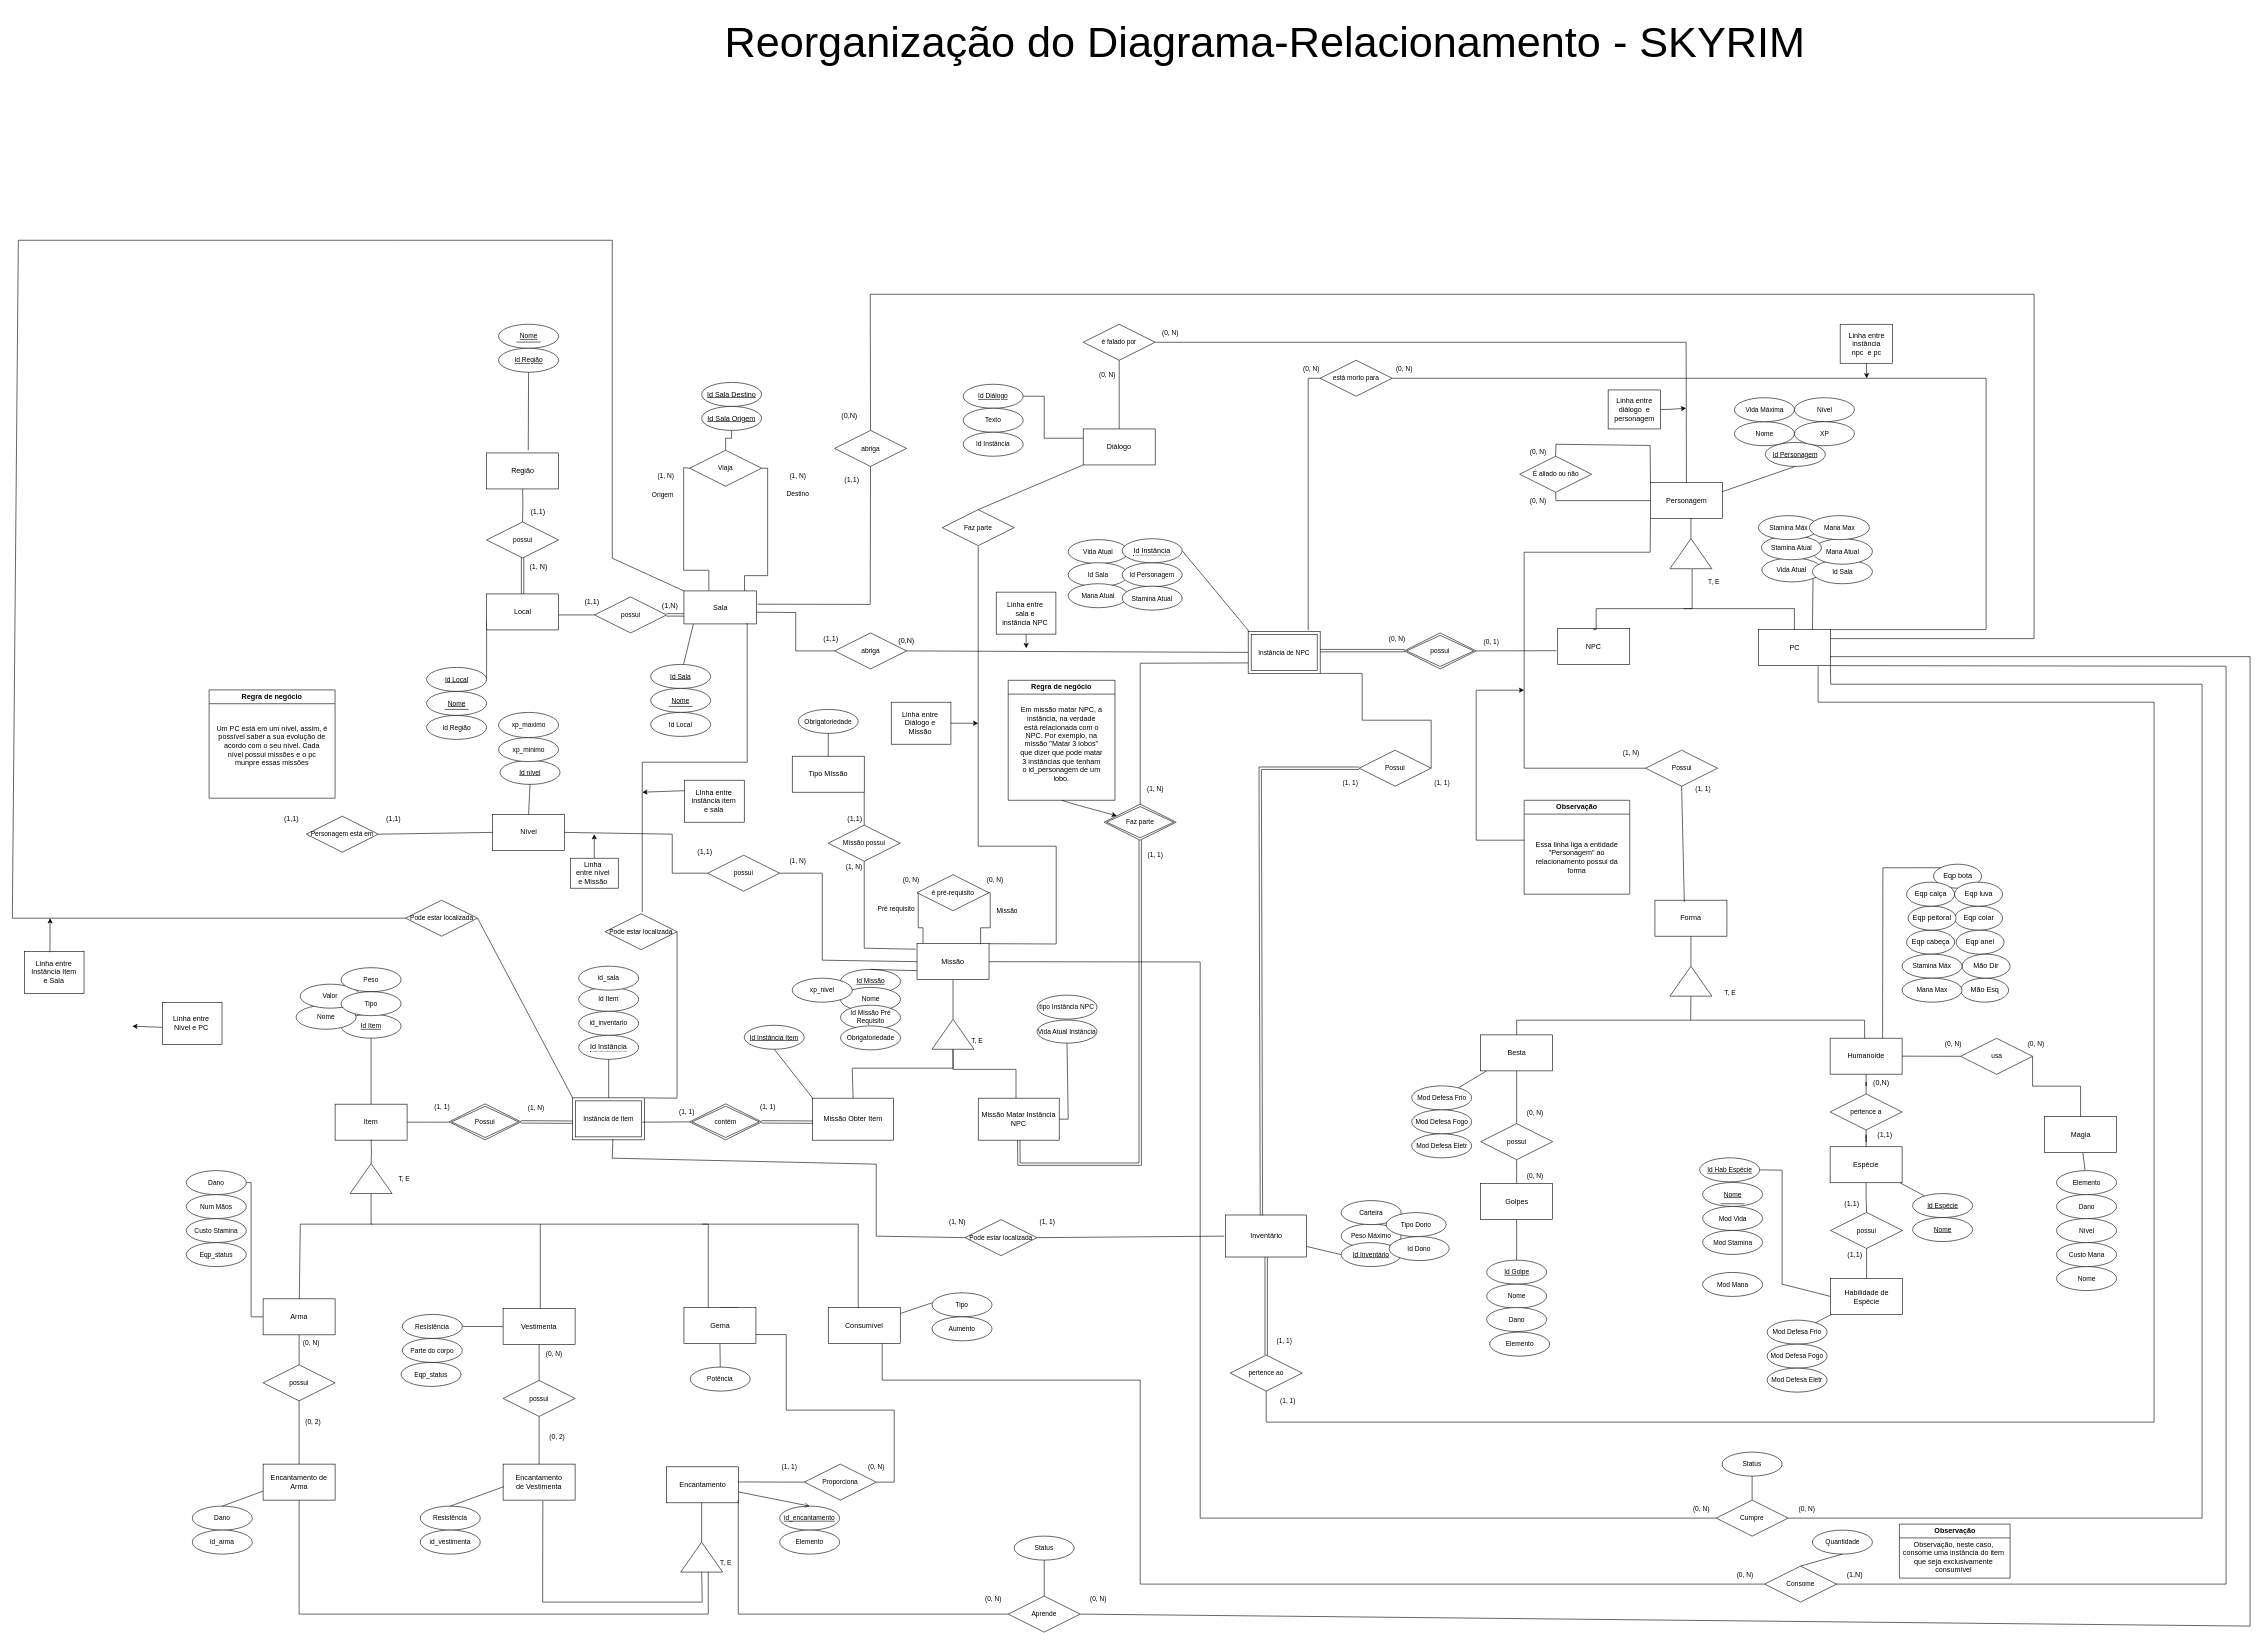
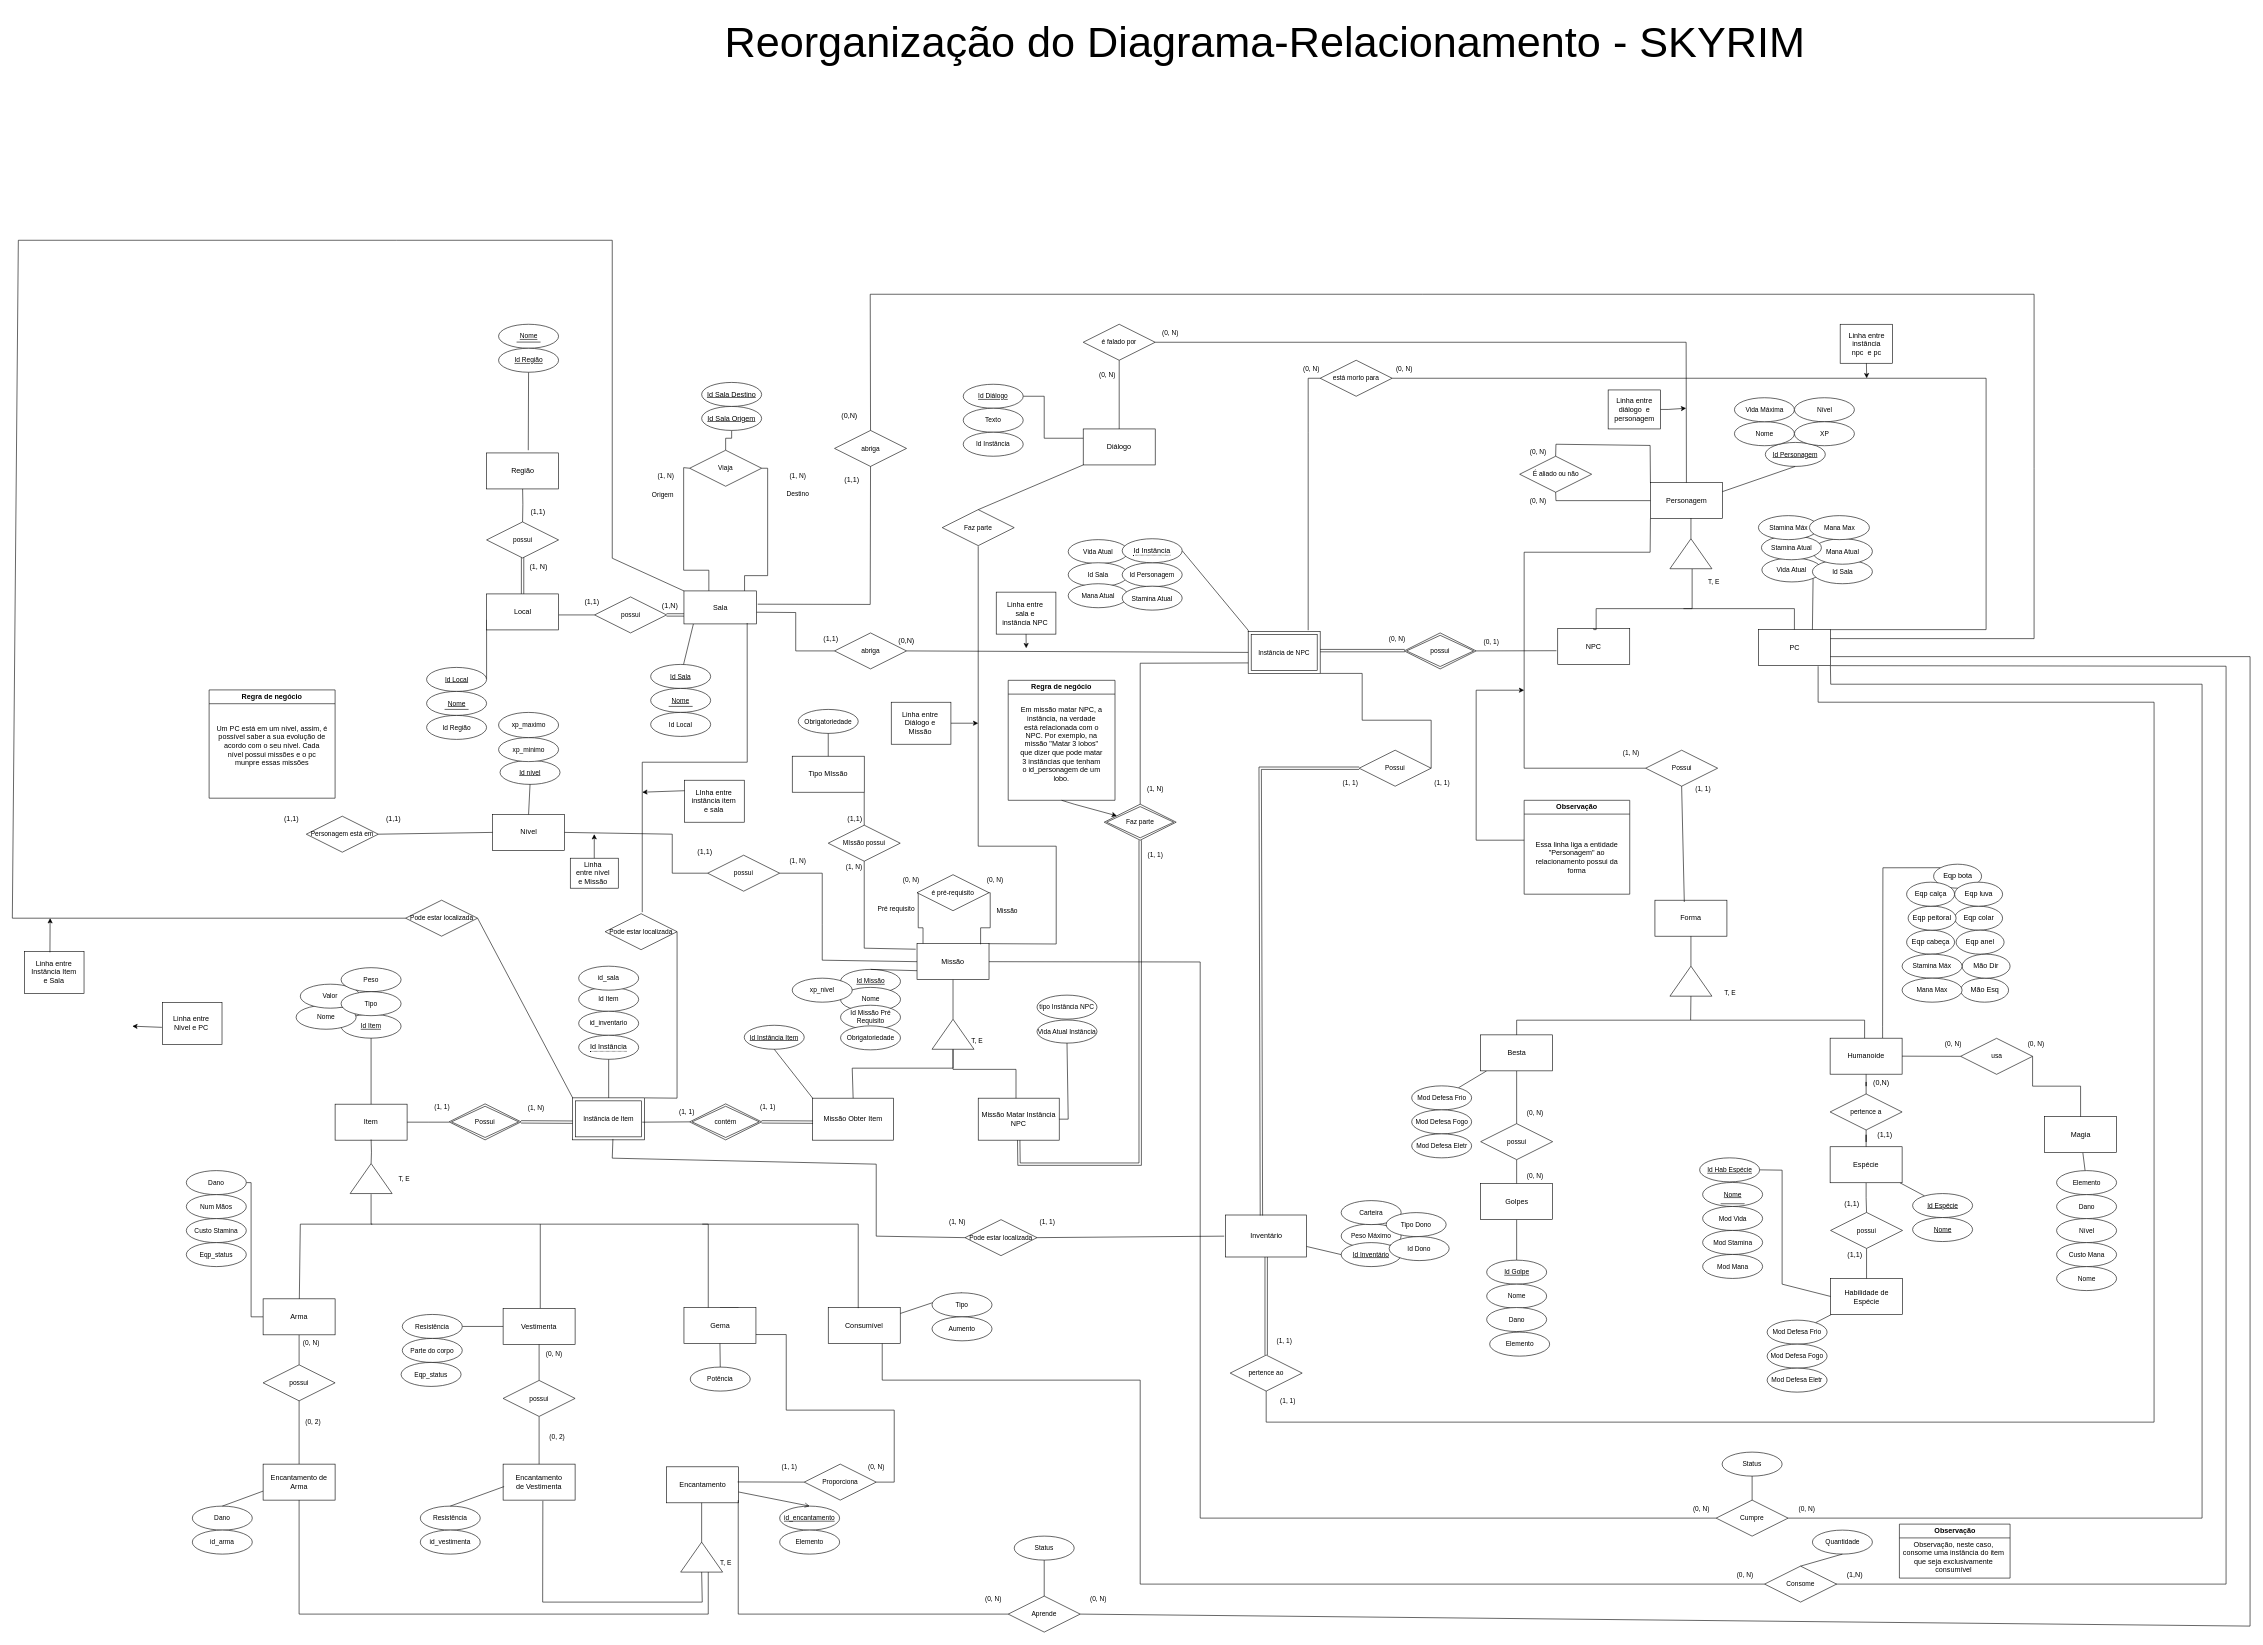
(1733, 1285) -> (1733, 1267)
